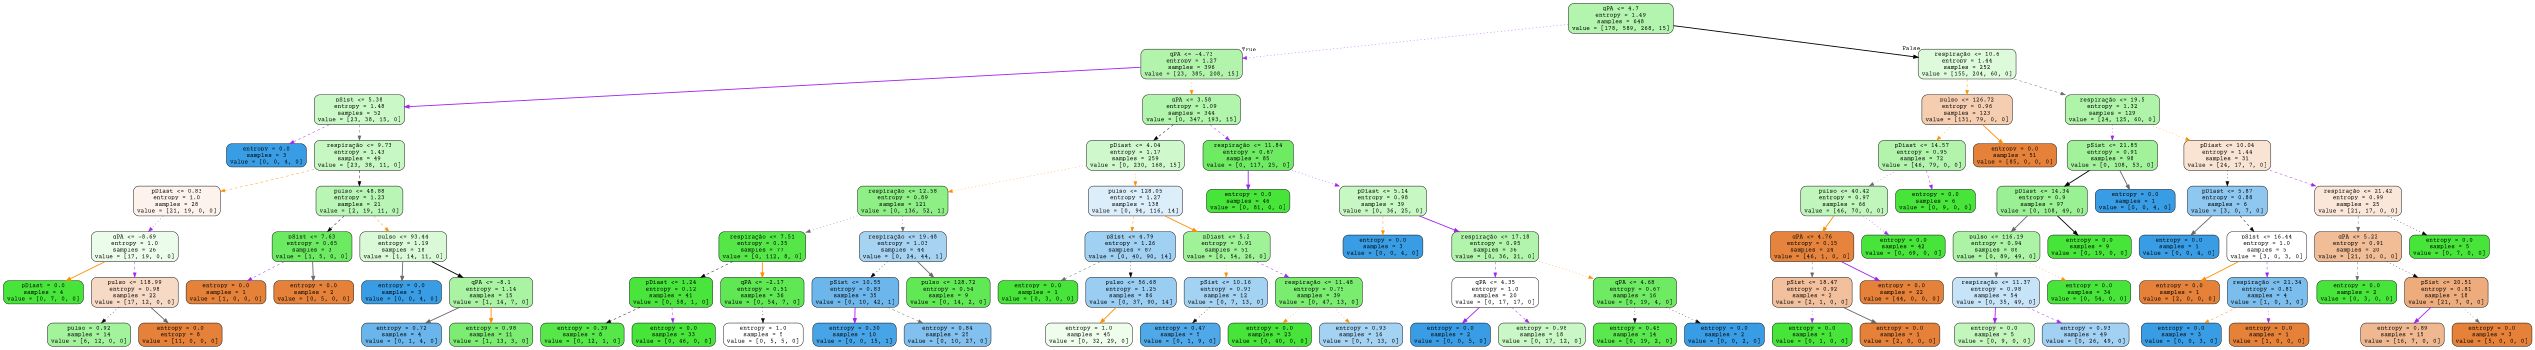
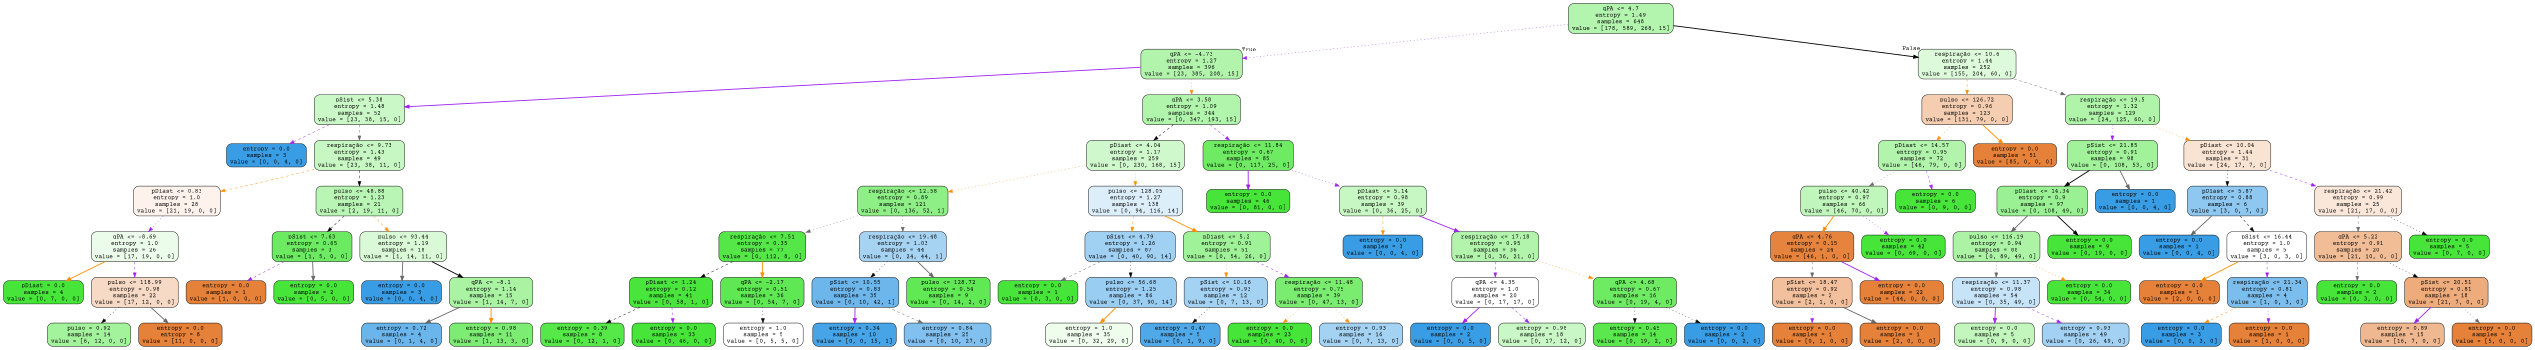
(314, 292) -> (314, 292)
(855, 335) -> (855, 335)
(1089, 335) -> (1089, 335)
(1812, 335) -> (1812, 335)
